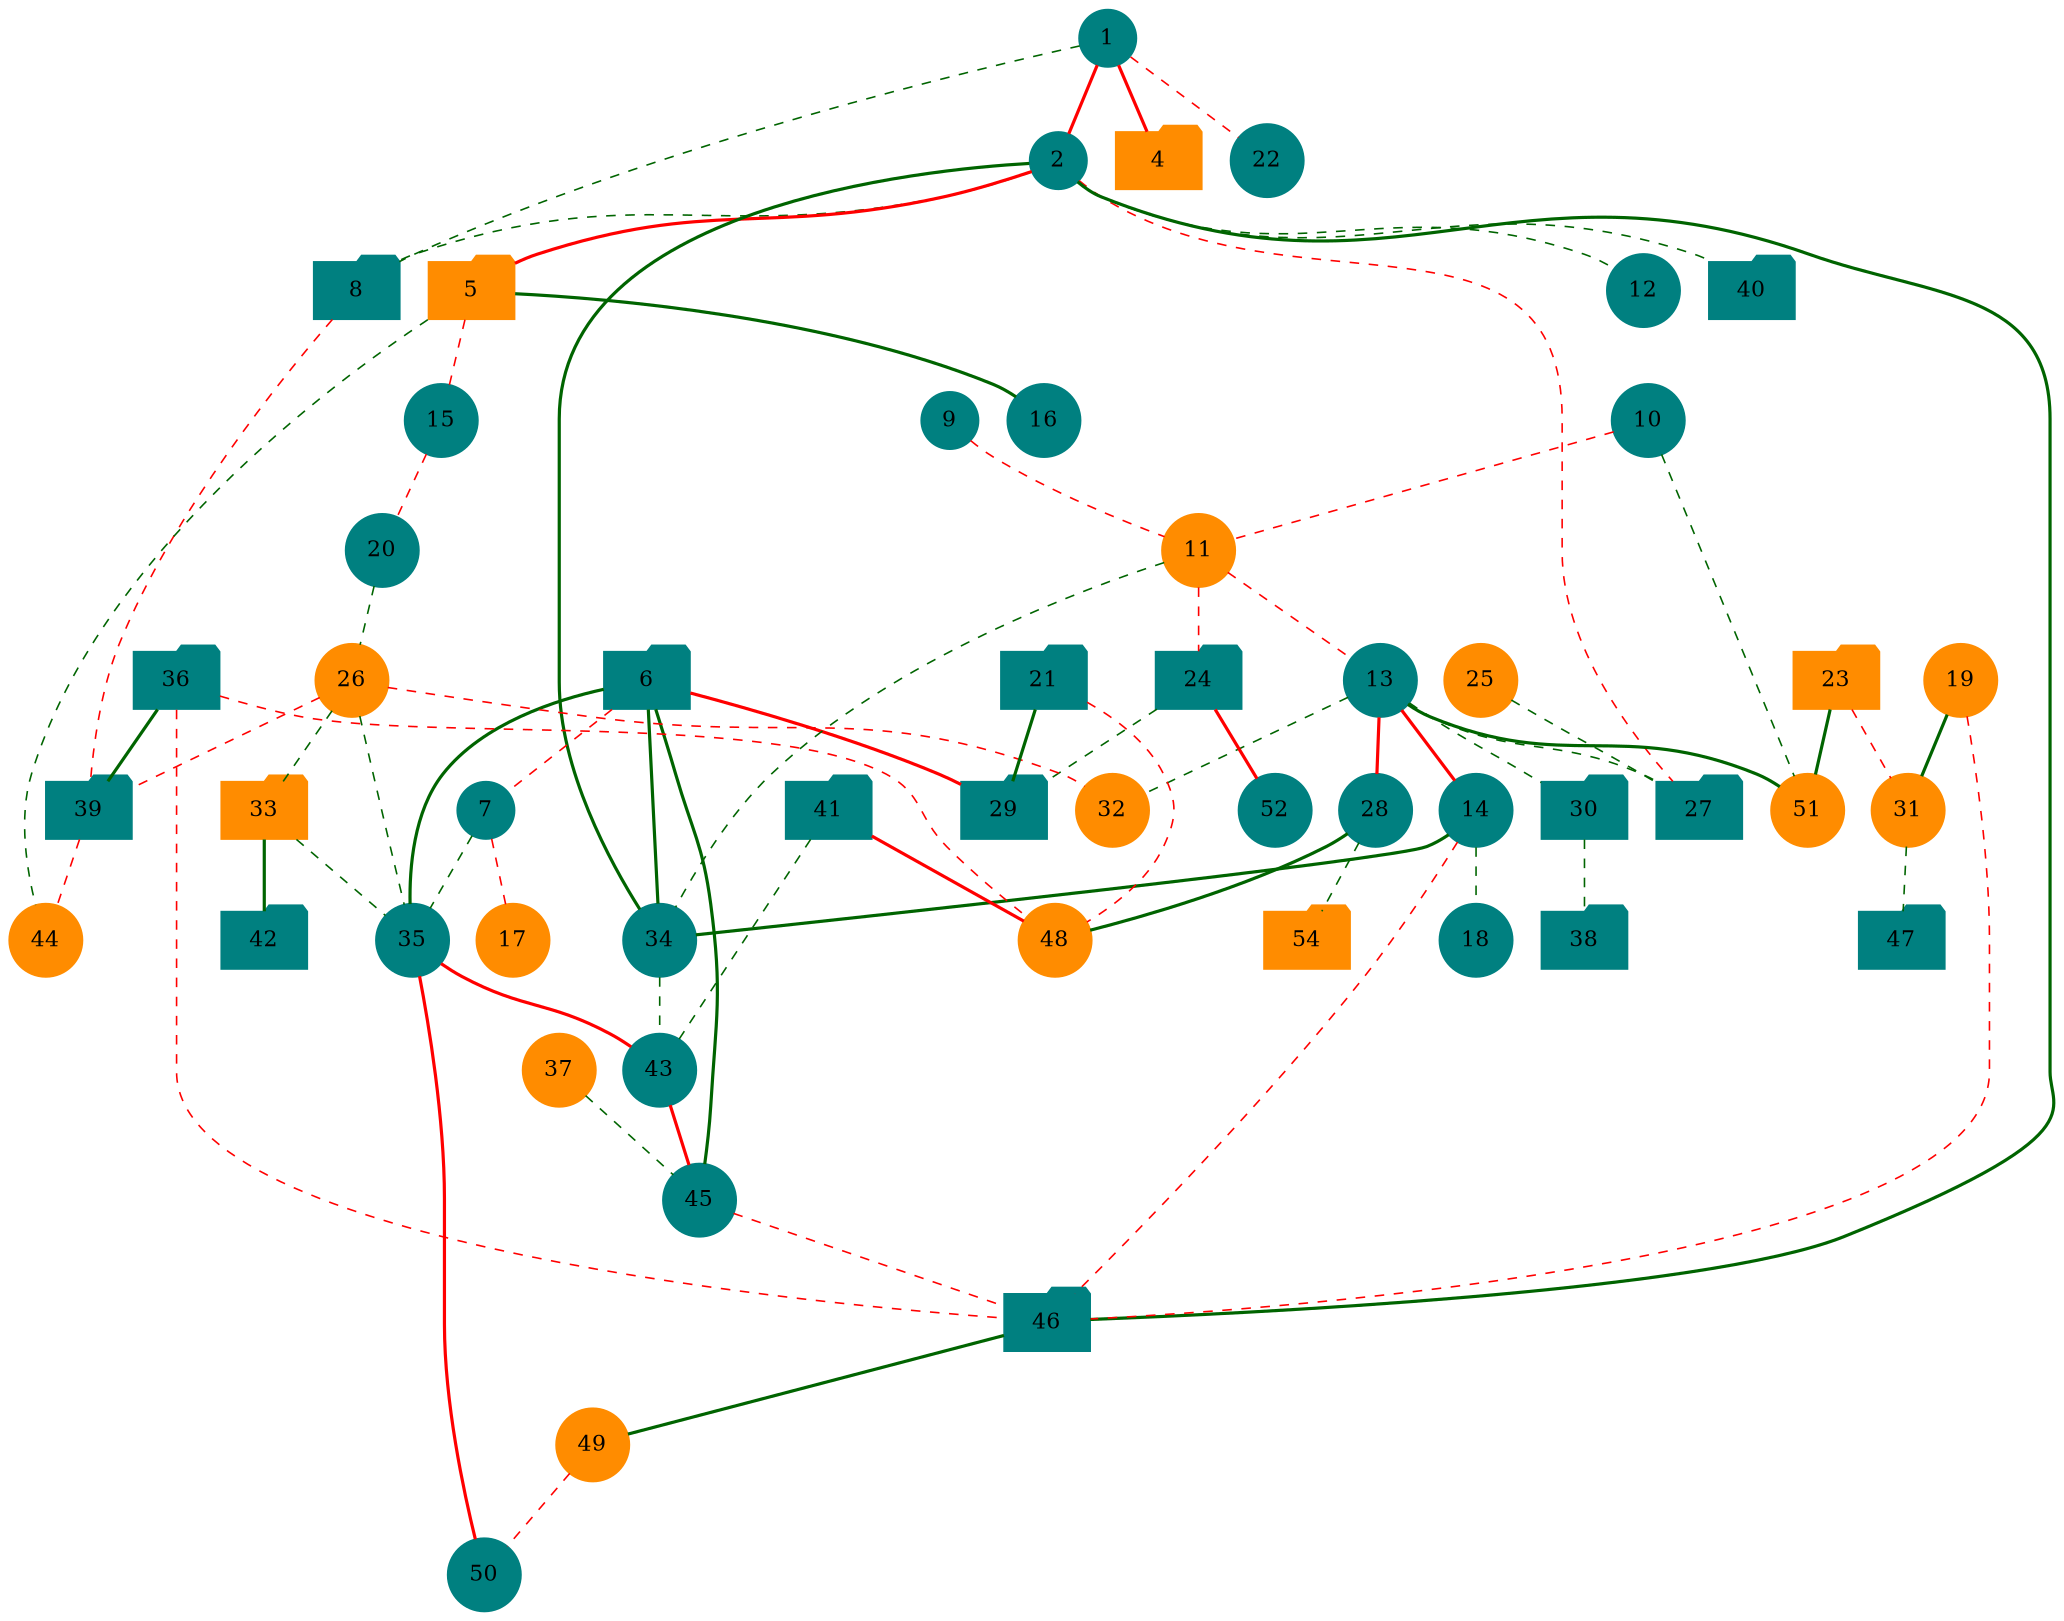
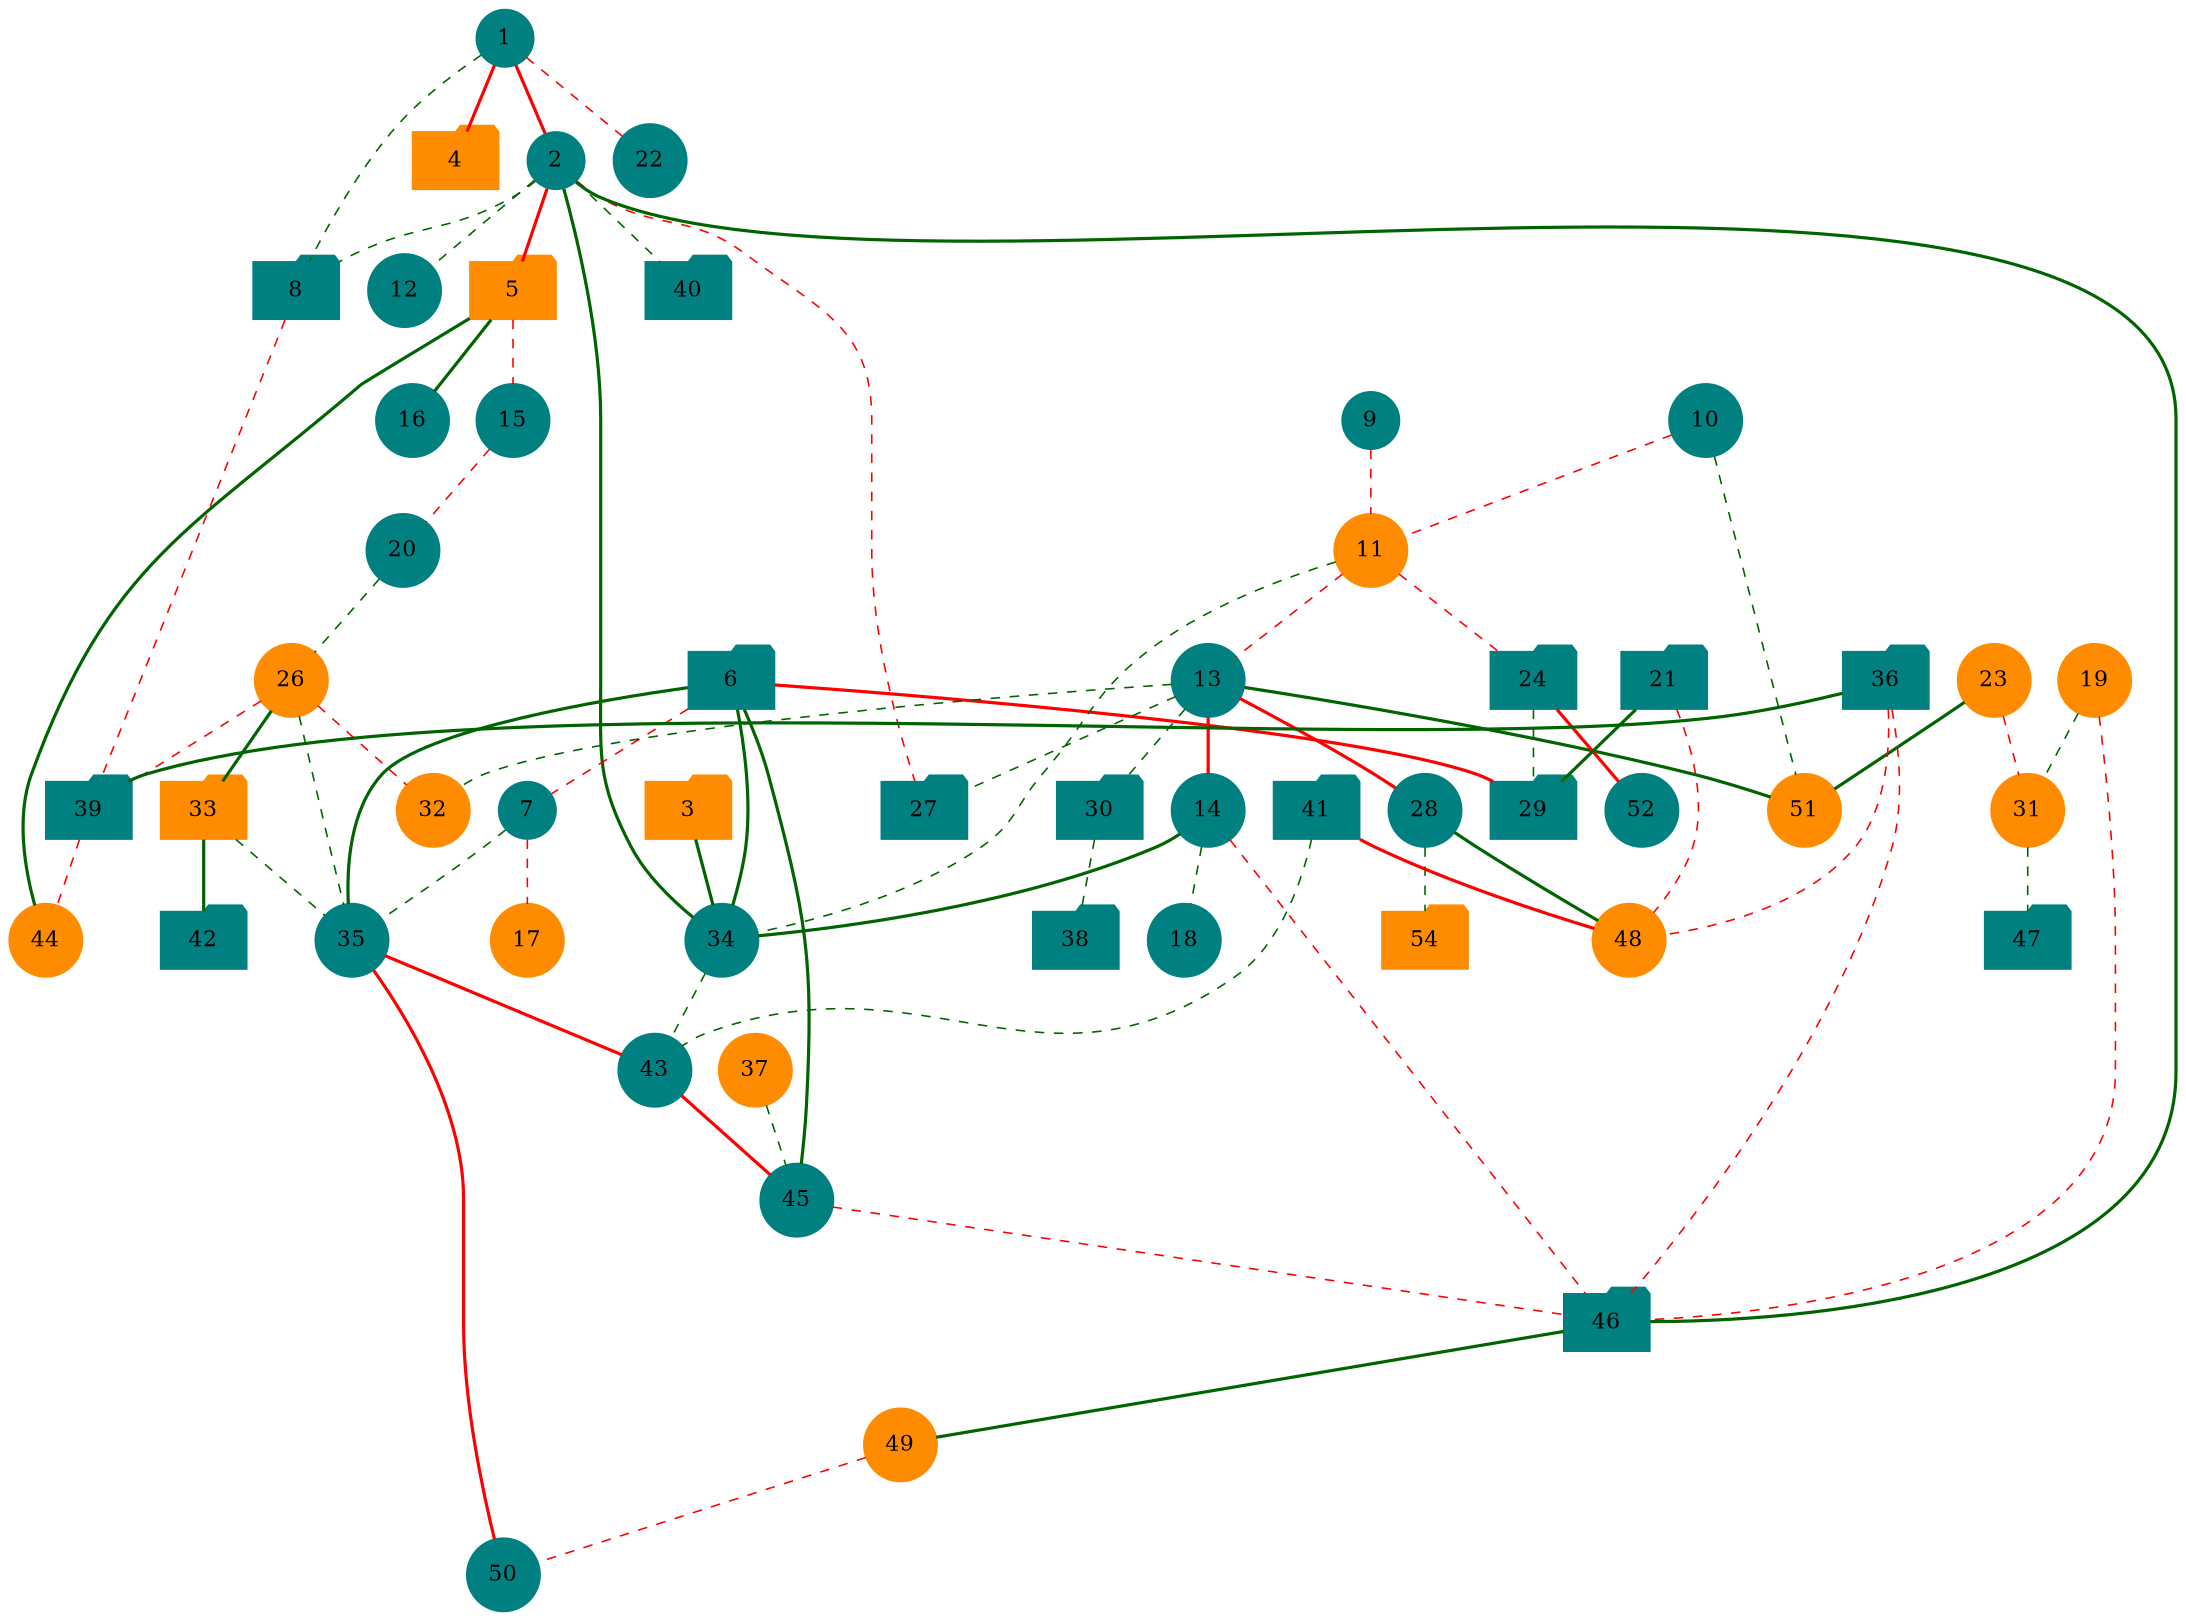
(138, 581) -> (161, 555)
(1481, 680) -> none
(1836, 680) -> (1994, 680)
(1934, 745) -> (2061, 746)
(308, 746) -> (249, 743)
none -> (688, 810)
